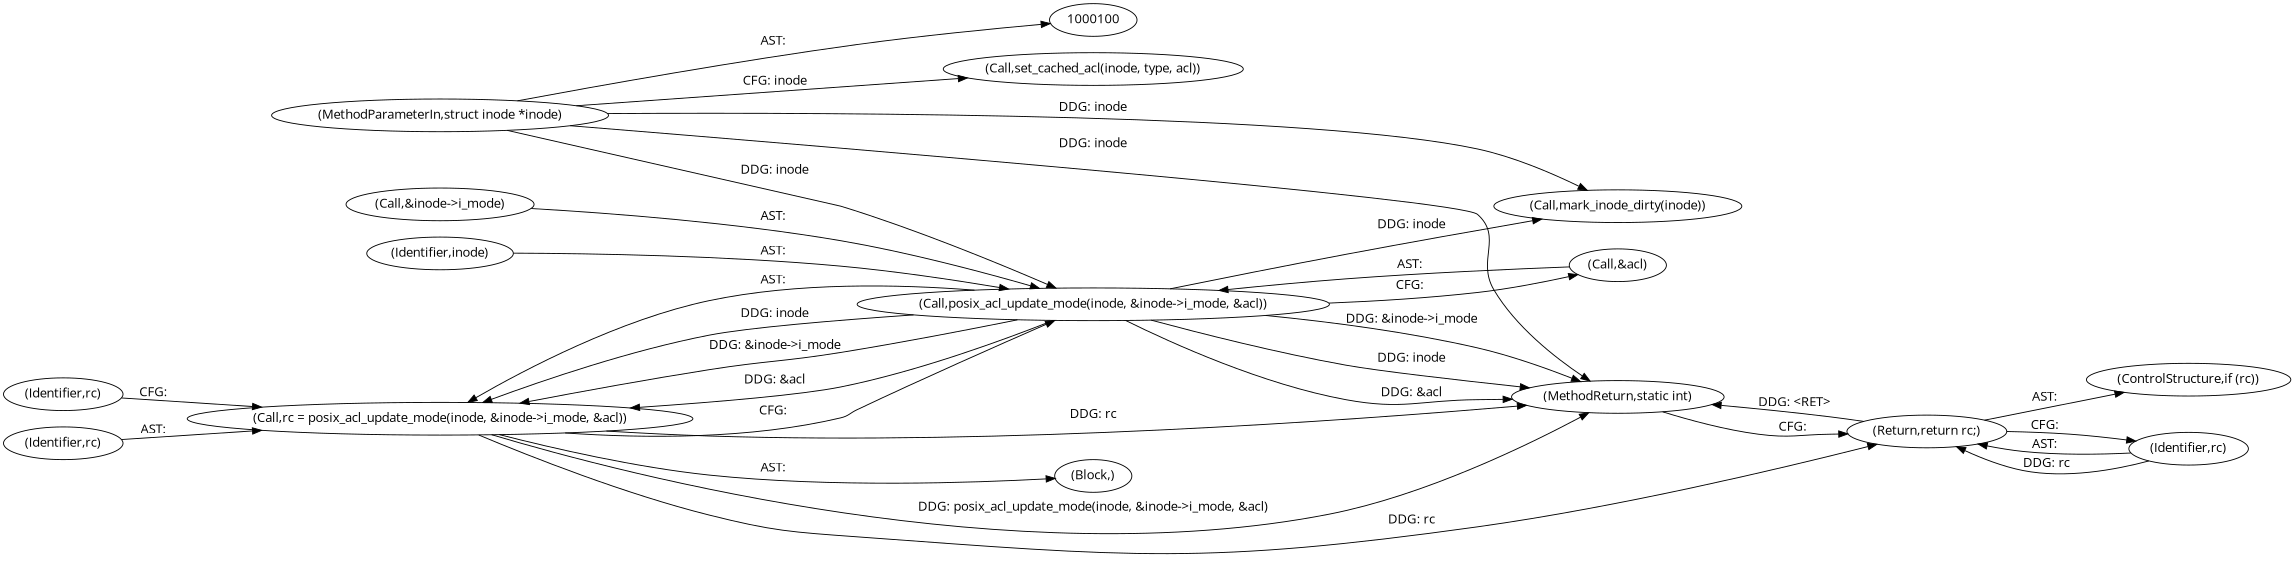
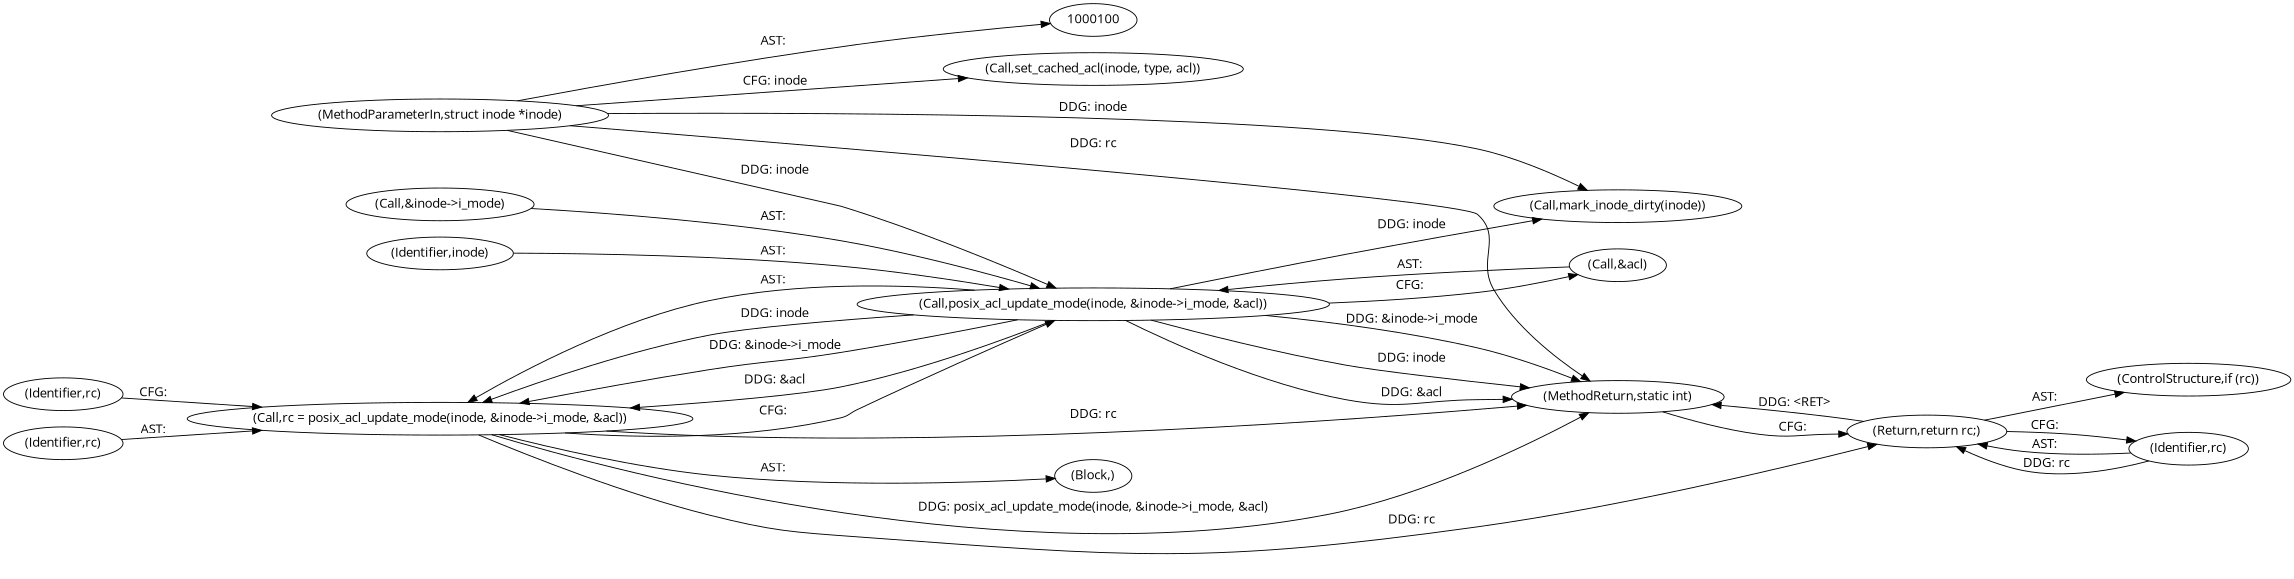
(1093, 144) -> (1093, 144)
